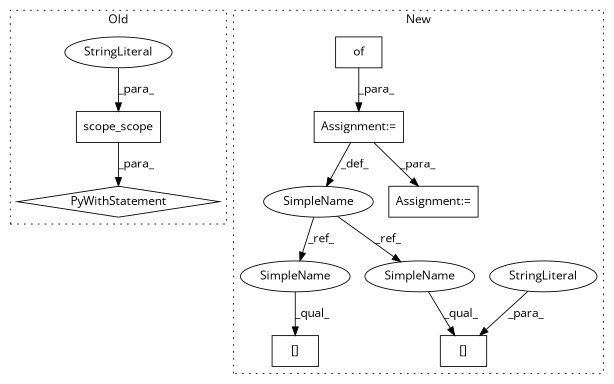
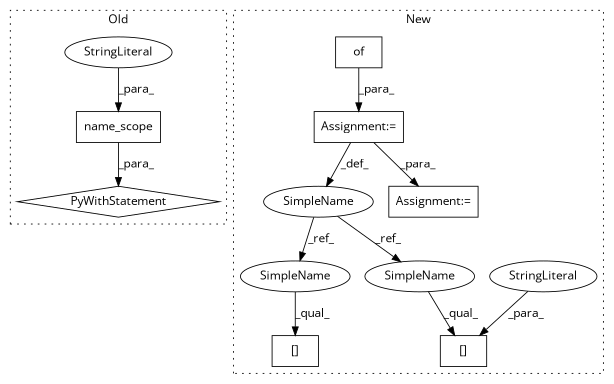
(118, 127) -> (118, 127)
